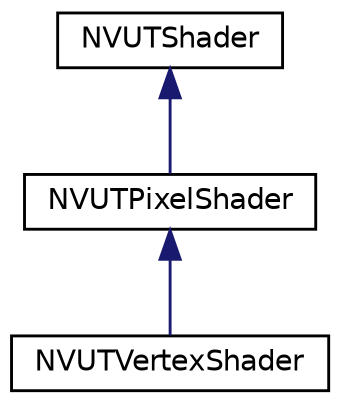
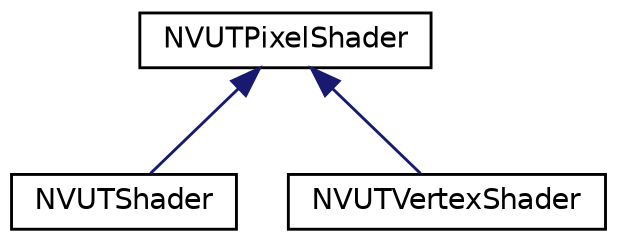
(170, 136) -> (194, 131)
